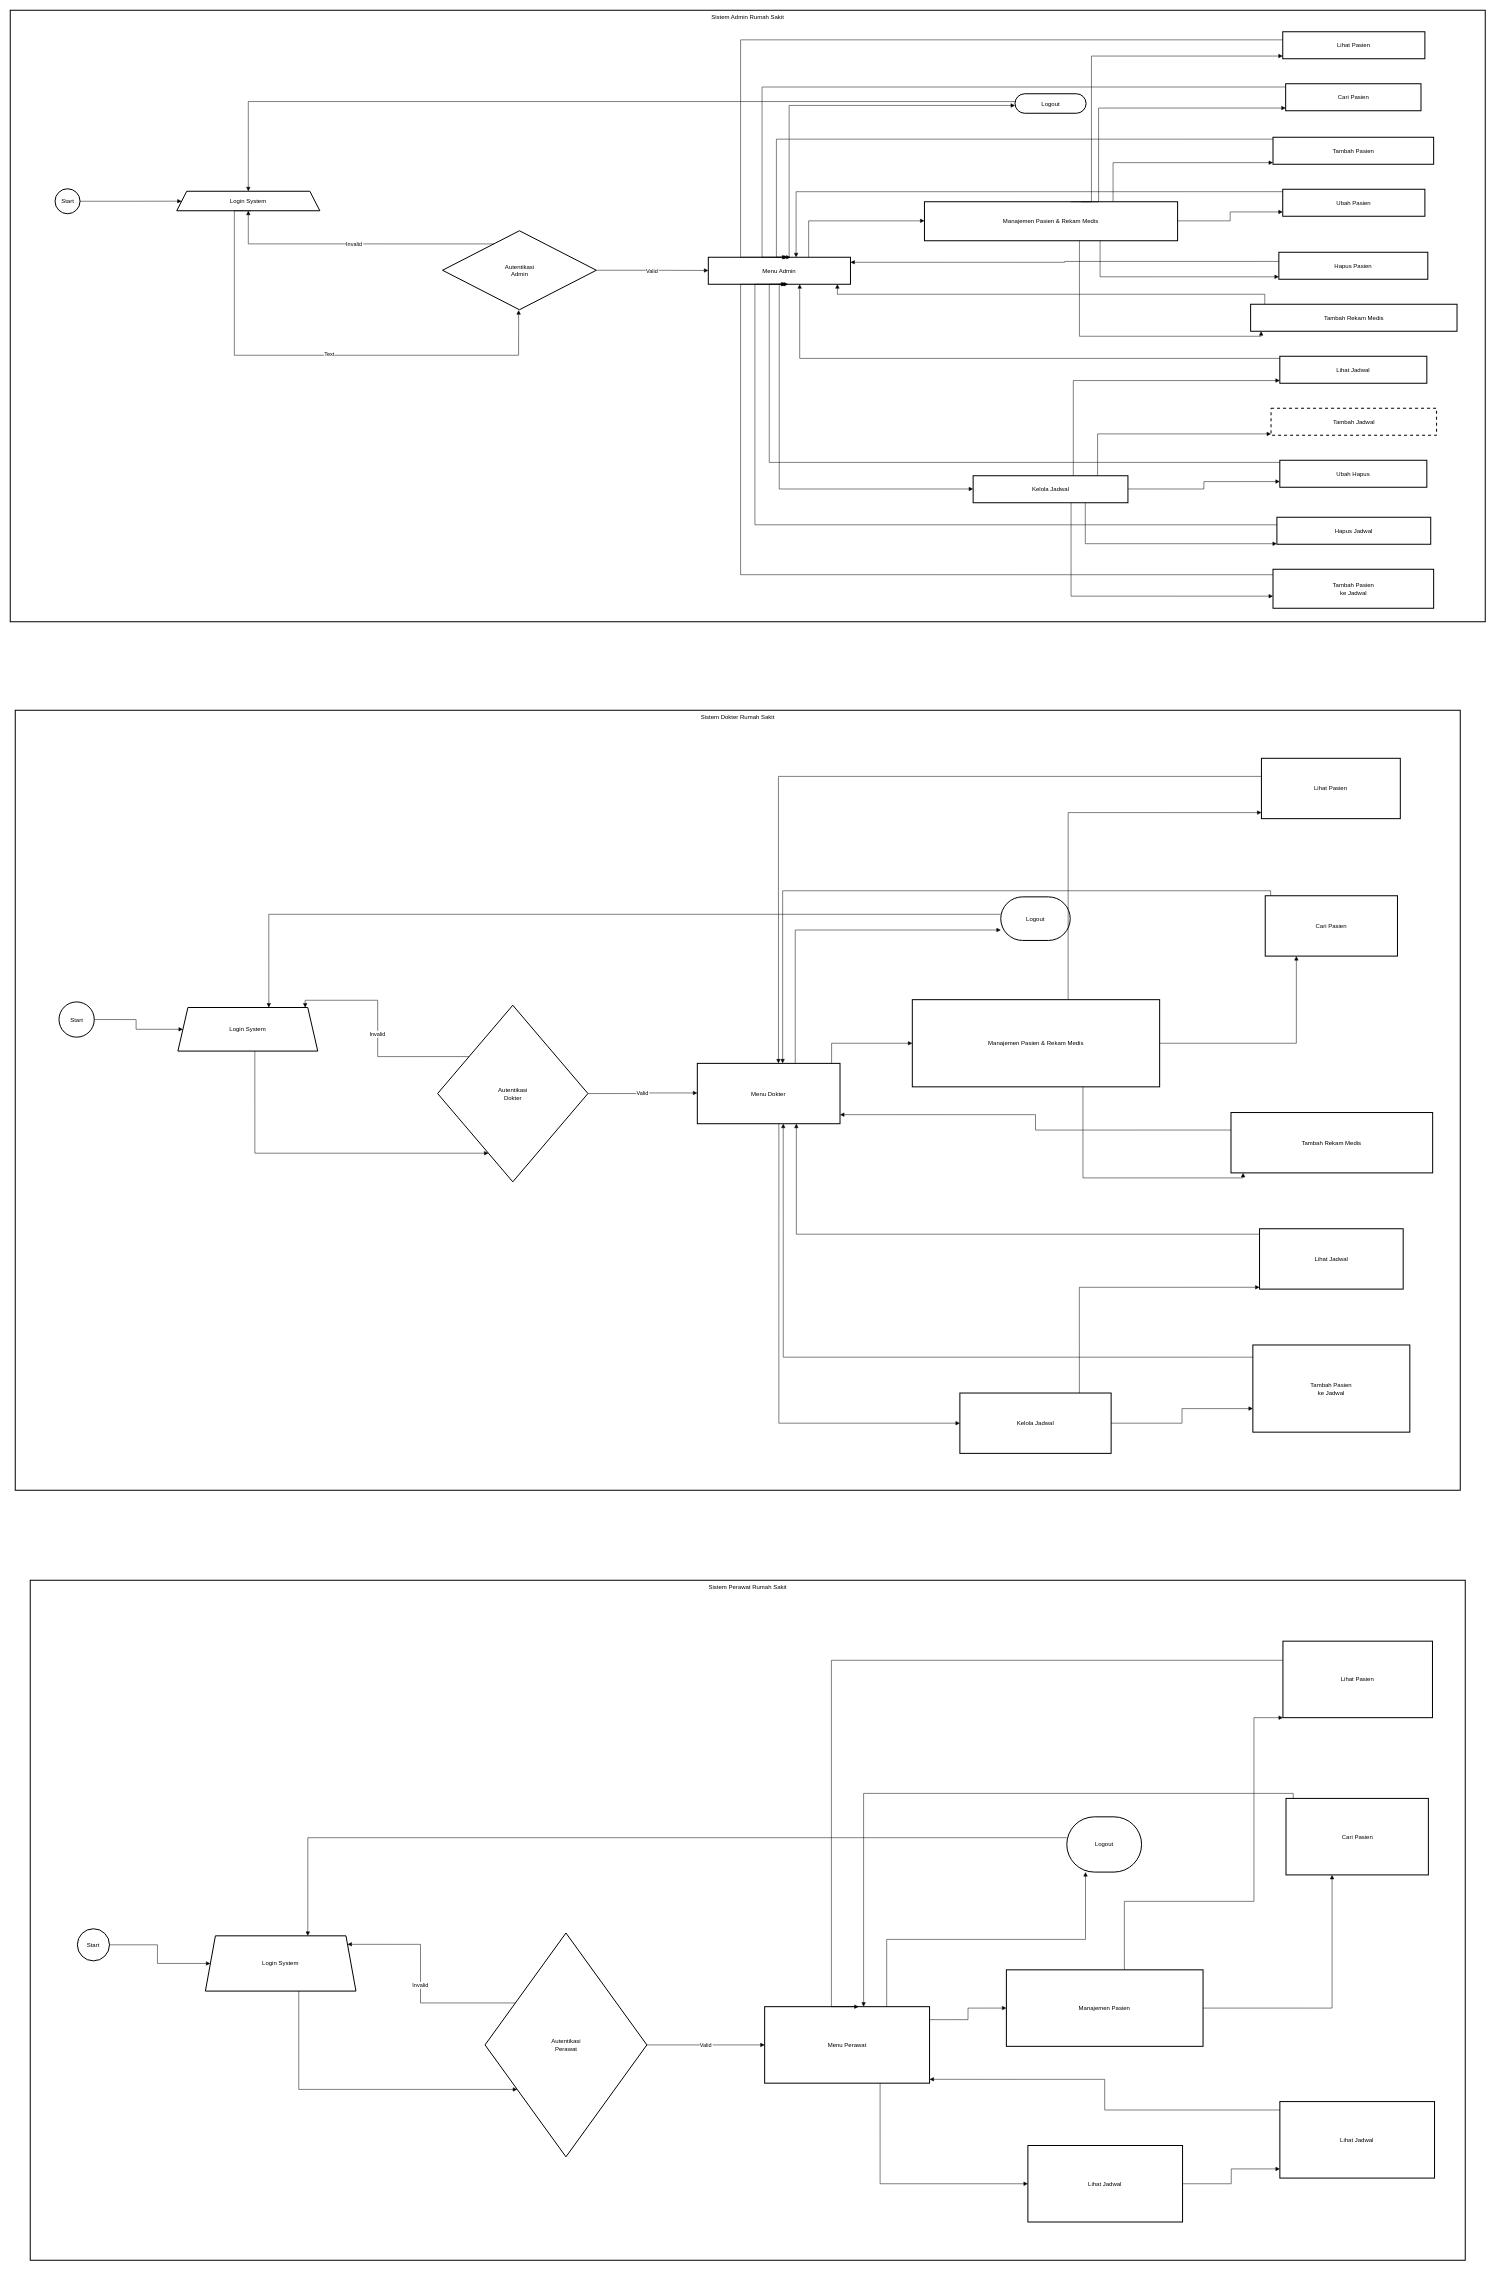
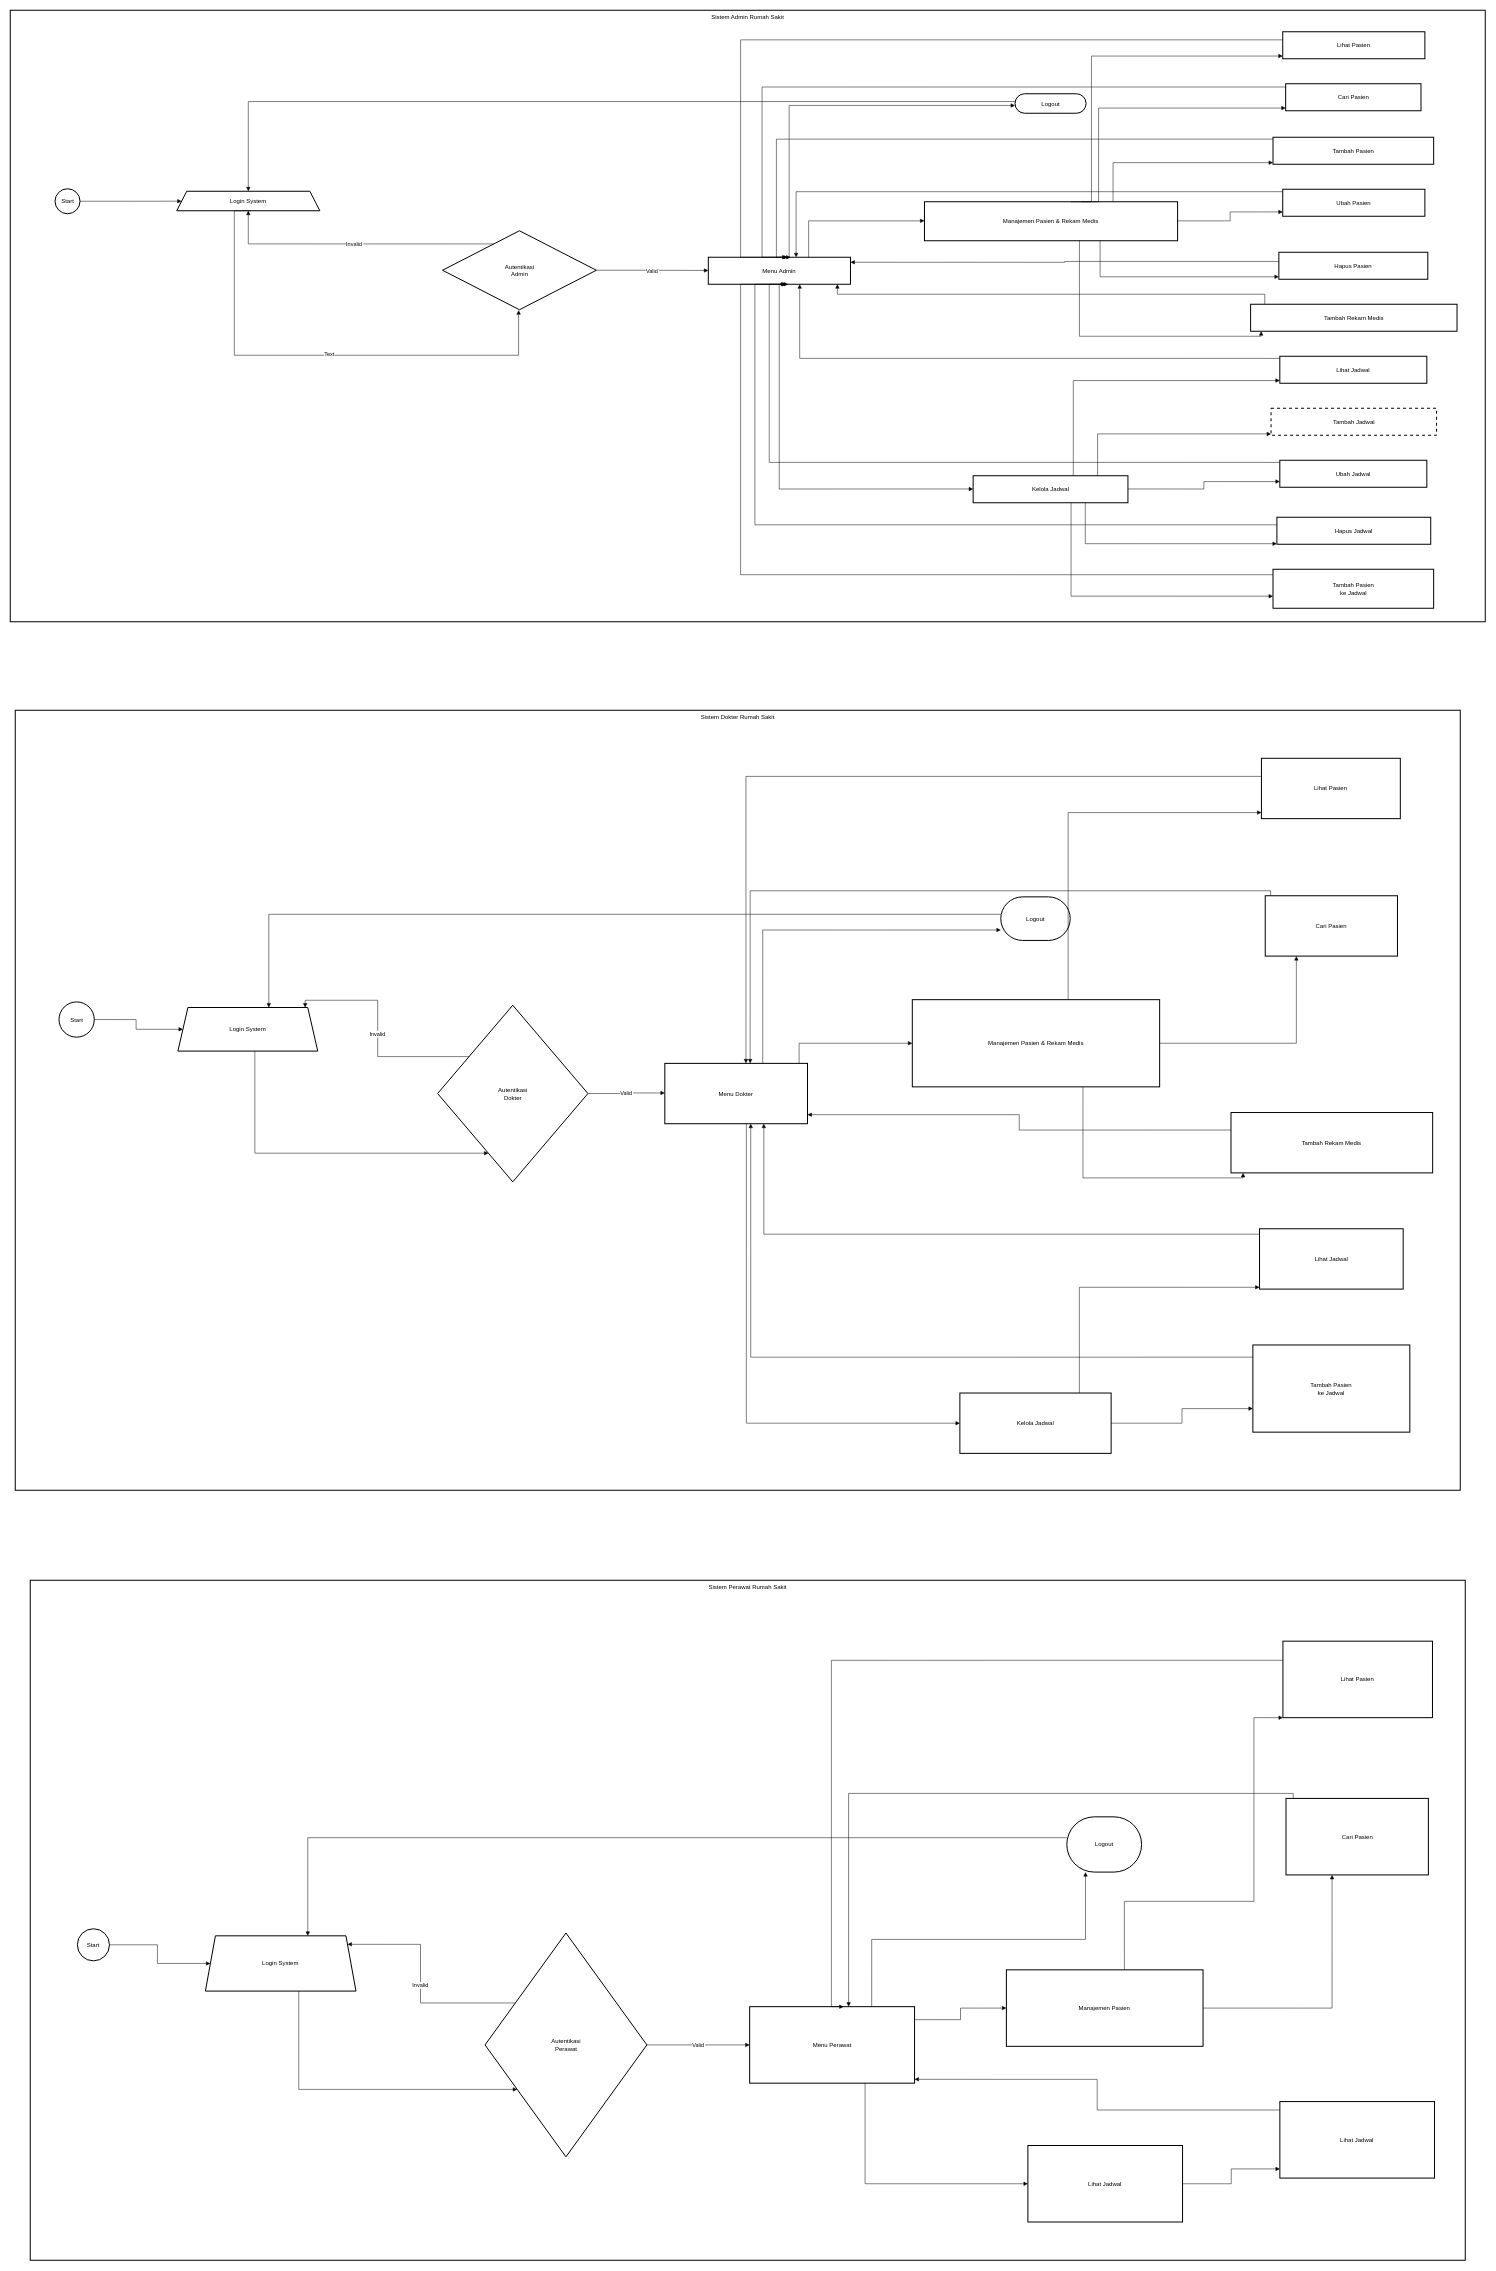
(1353, 474) -> (1353, 474)
(769, 1094) -> (736, 1094)
(847, 2045) -> (832, 2045)
